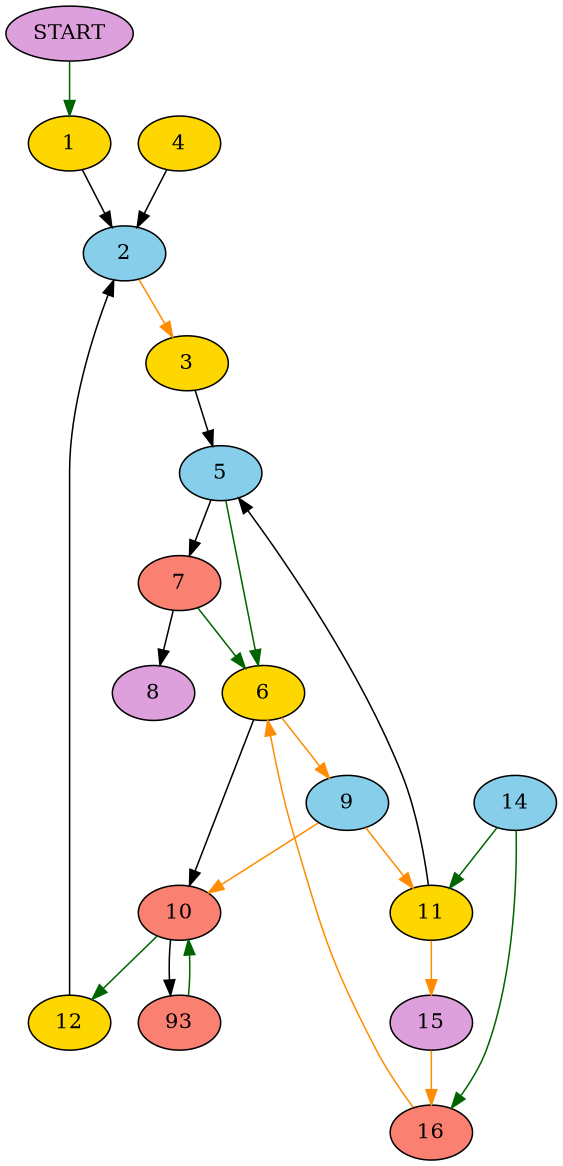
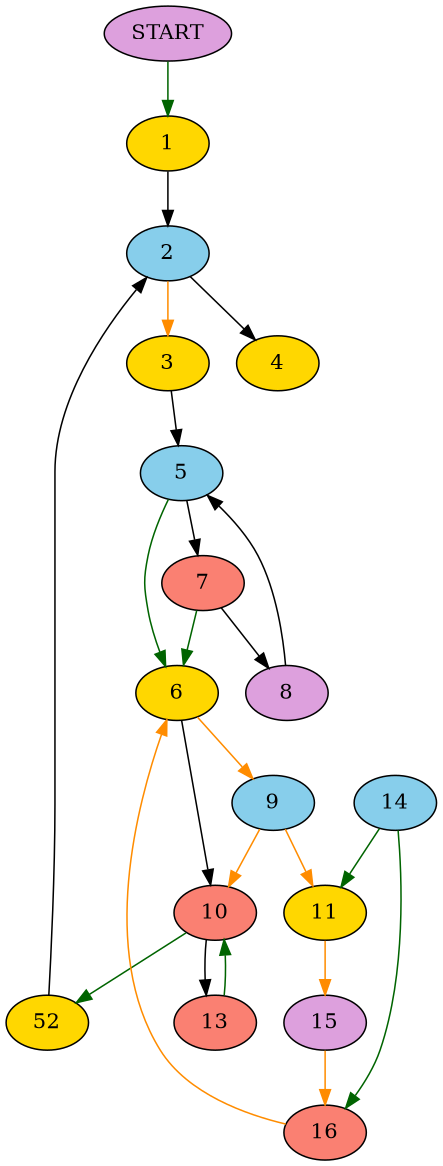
(156, 192) -> (217, 303)
(361, 688) -> (268, 579)
(70, 1023) -> (47, 1023)
(180, 1023) -> (215, 1023)
